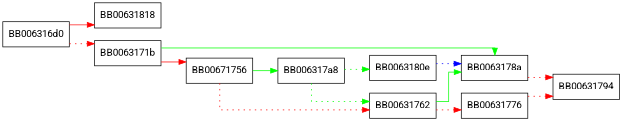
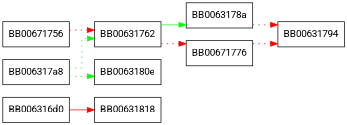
(128, 53) -> none
(445, 64) -> none
(262, 71) -> none
(495, 106) -> (219, 53)
